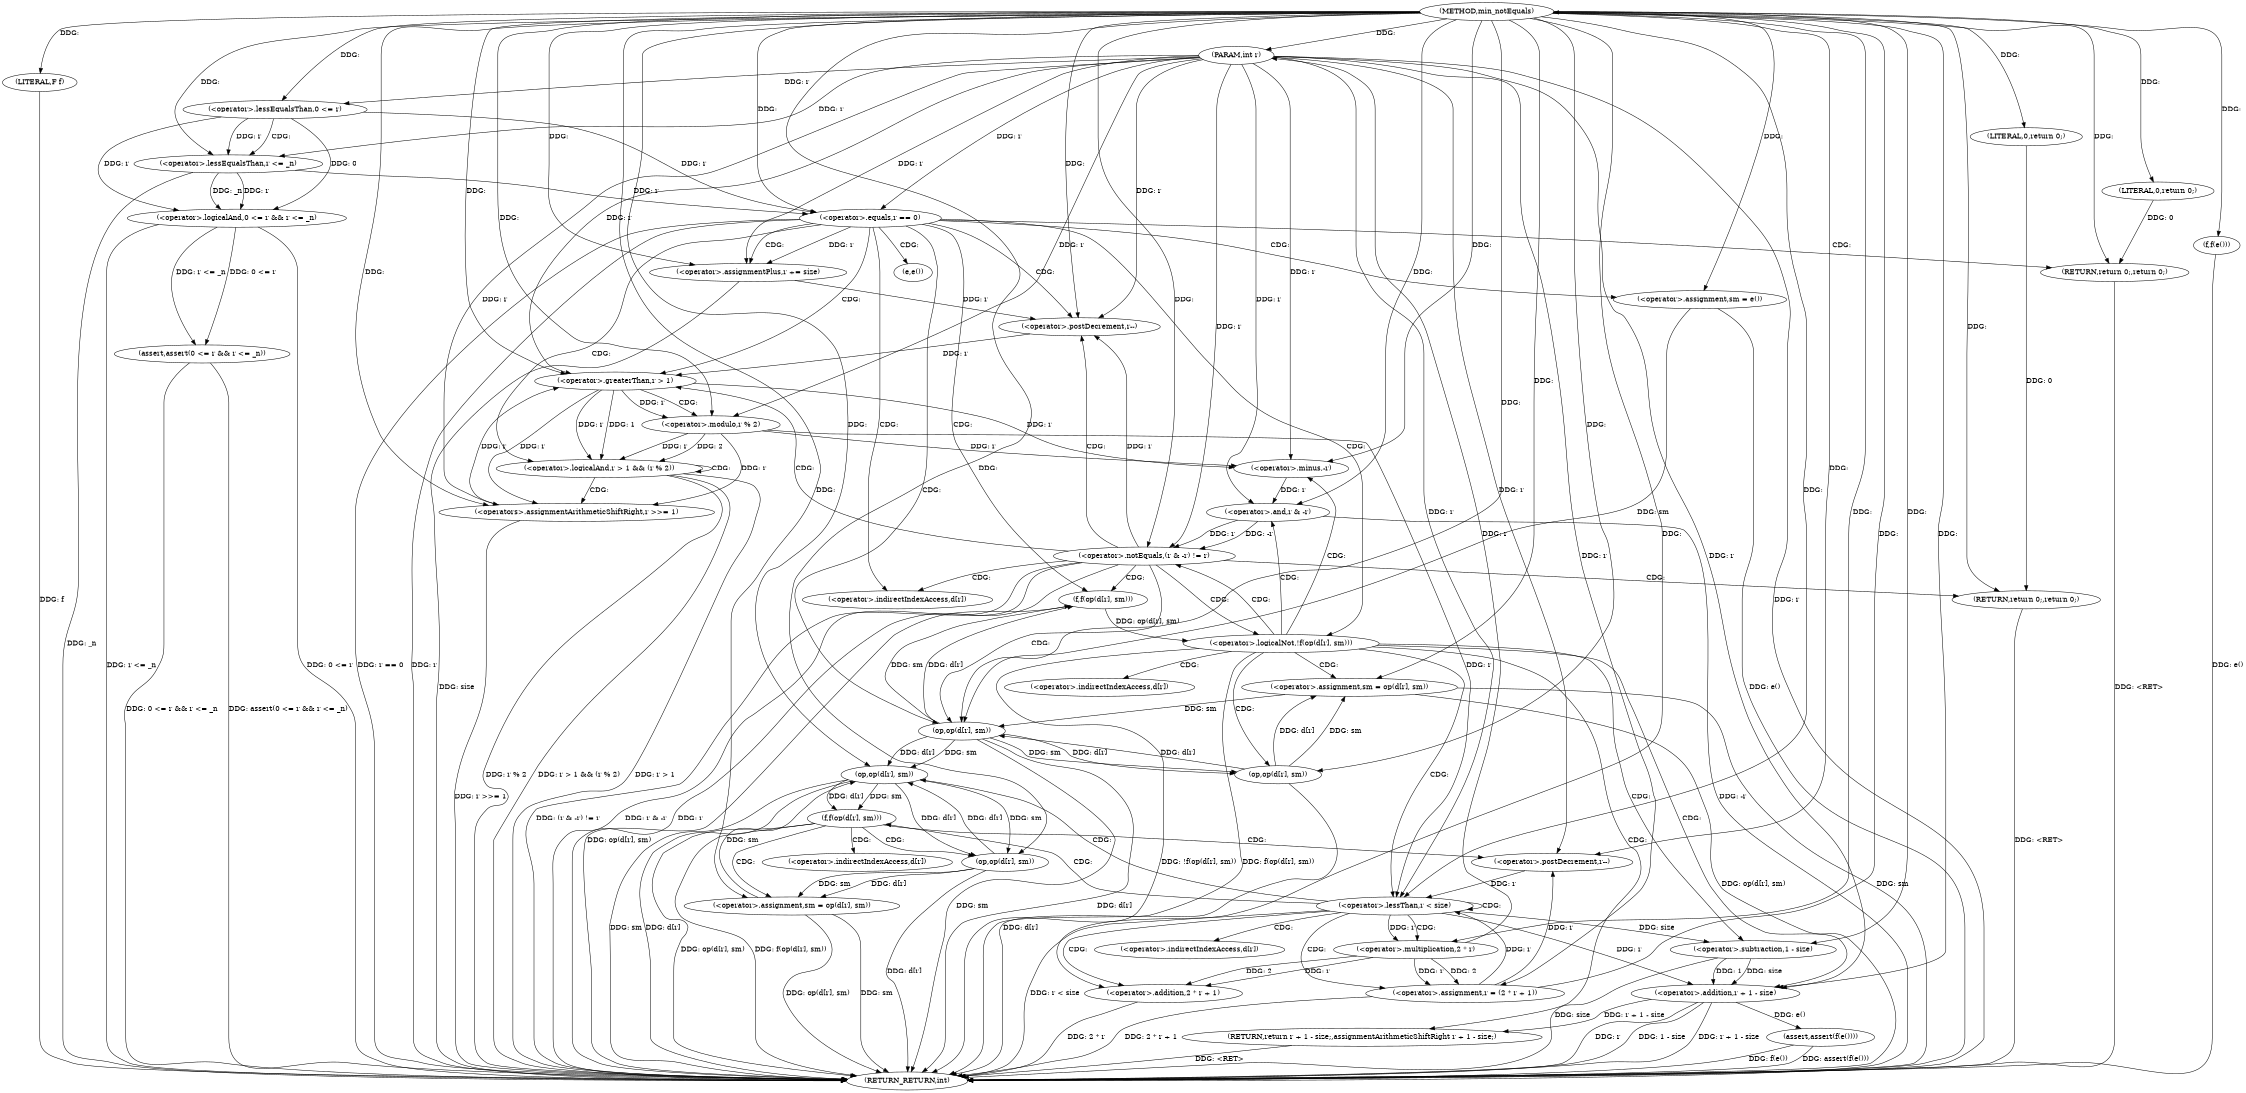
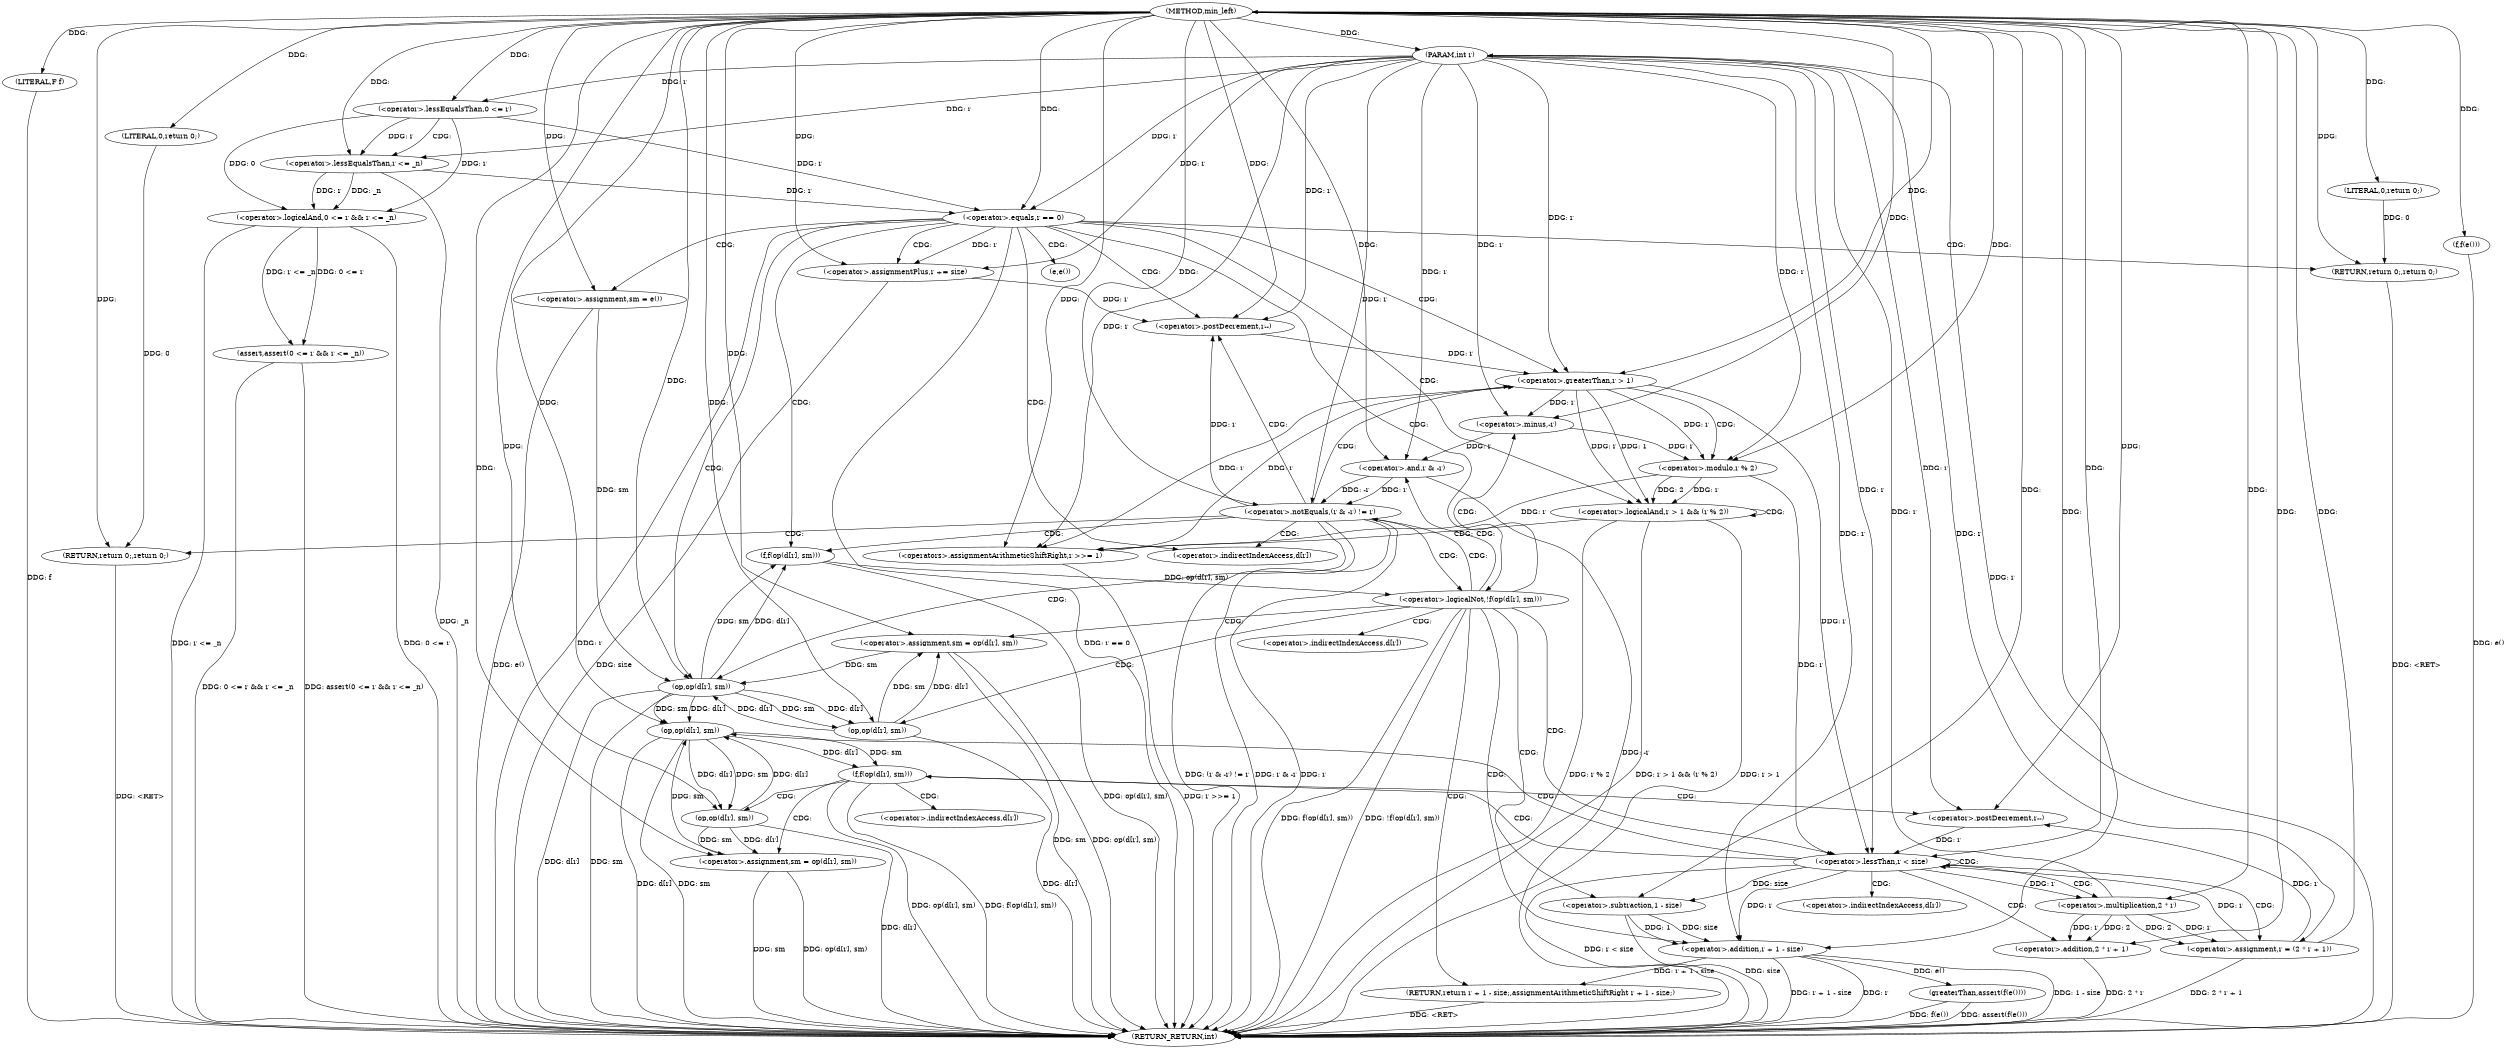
(1487, 12) -> (1201, 12)
(985, 452) -> (1629, 437)
none -> (1821, 569)
(1821, 1037) -> (1977, 993)
